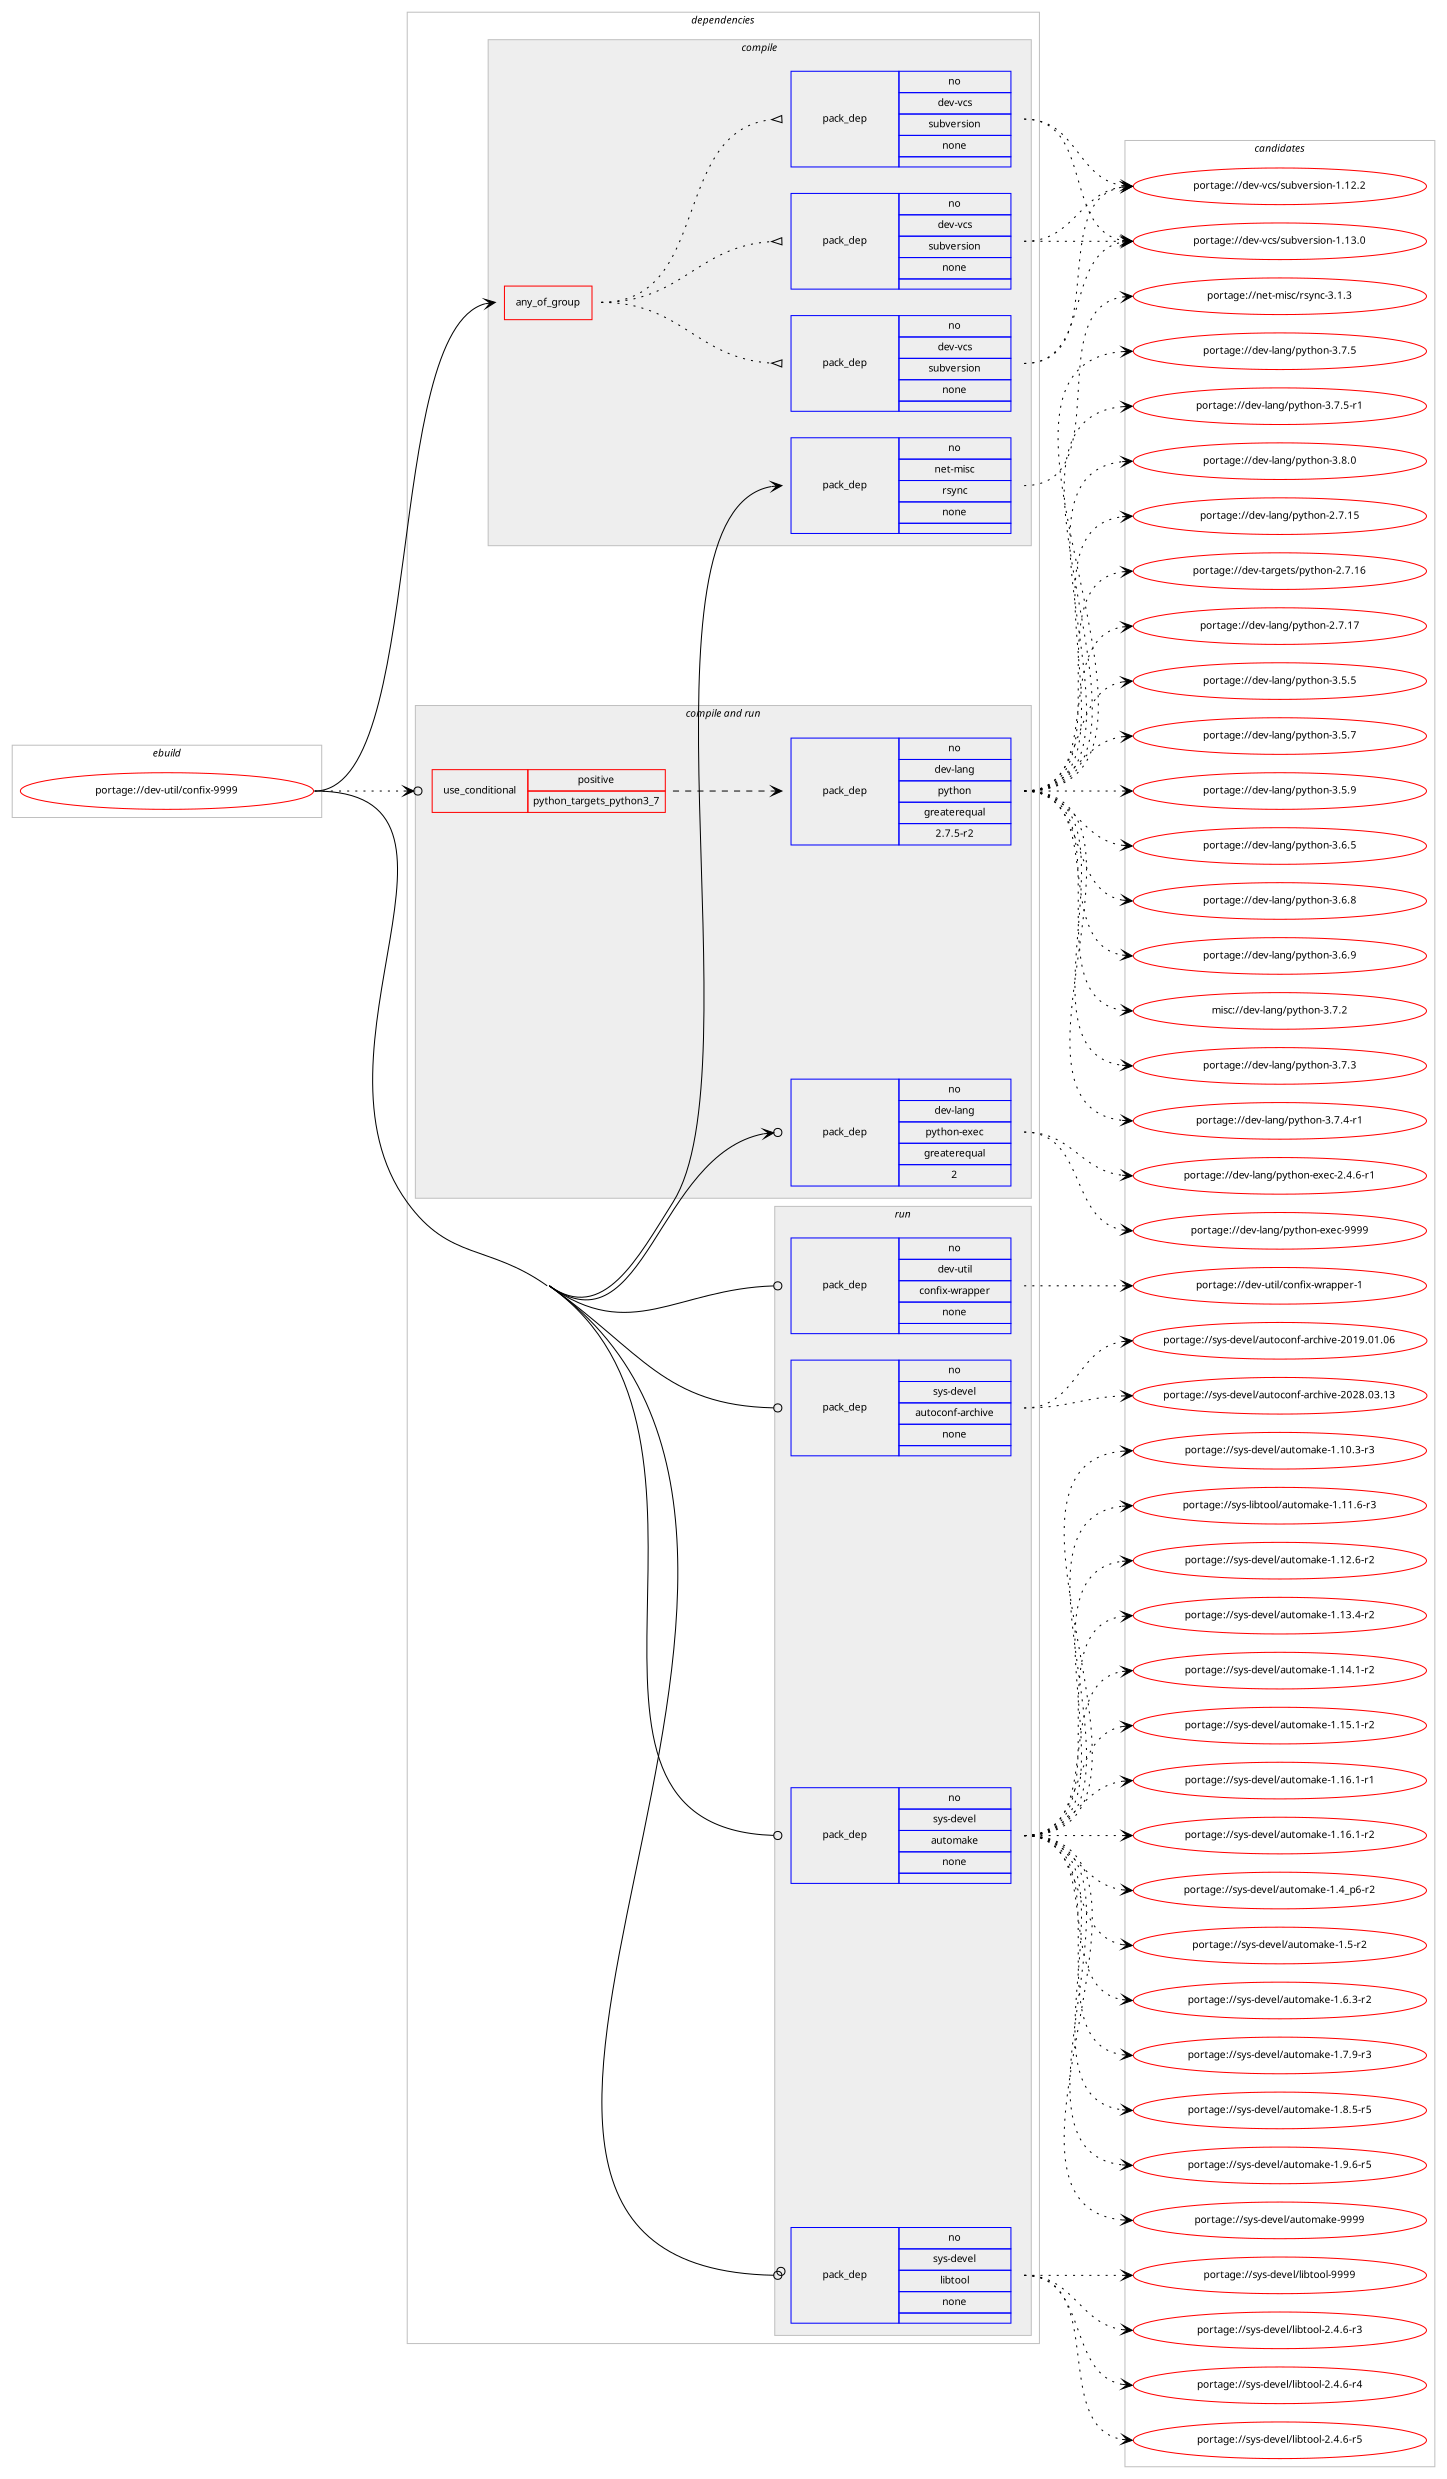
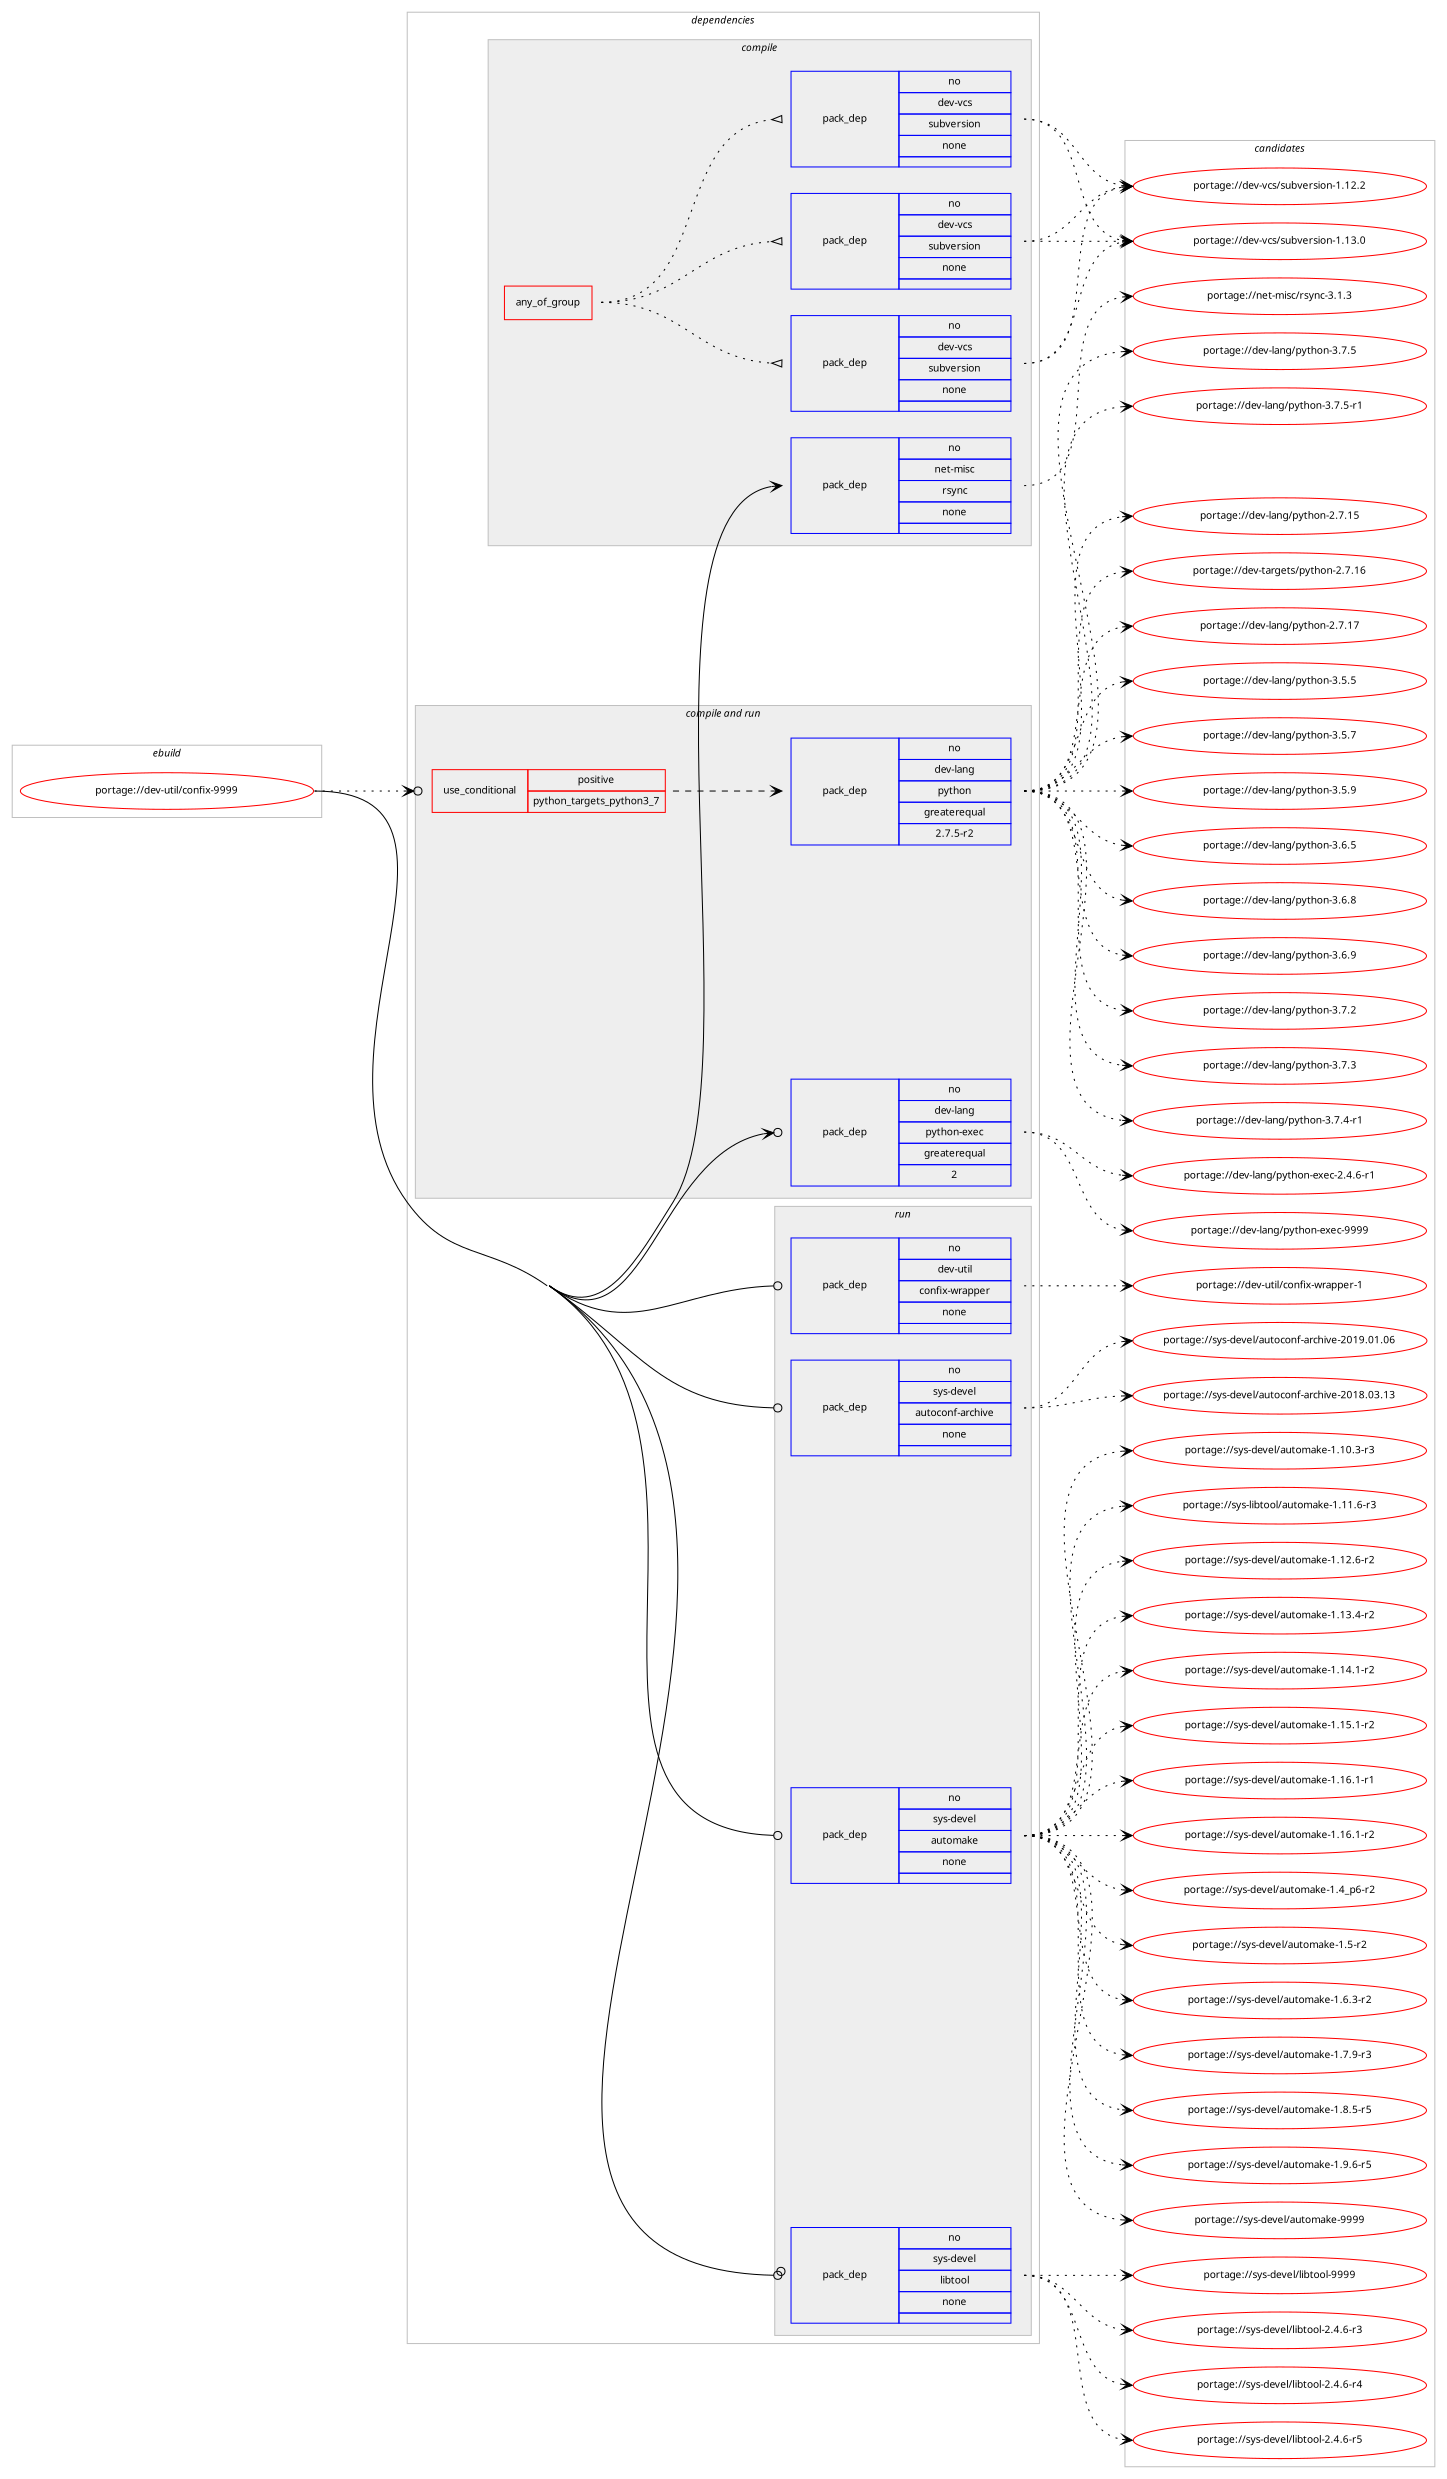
(1280, 461) -> none
(400, 578) -> none
(1280, 1011) -> (1280, 1011)
(1280, 1396) -> (1280, 1396)
